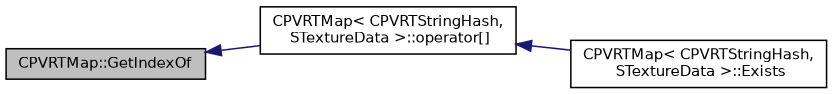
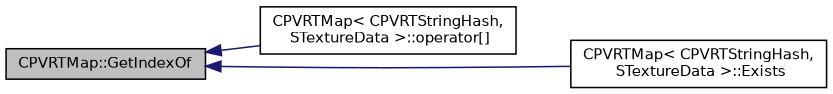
(551, 48) -> (396, 68)
